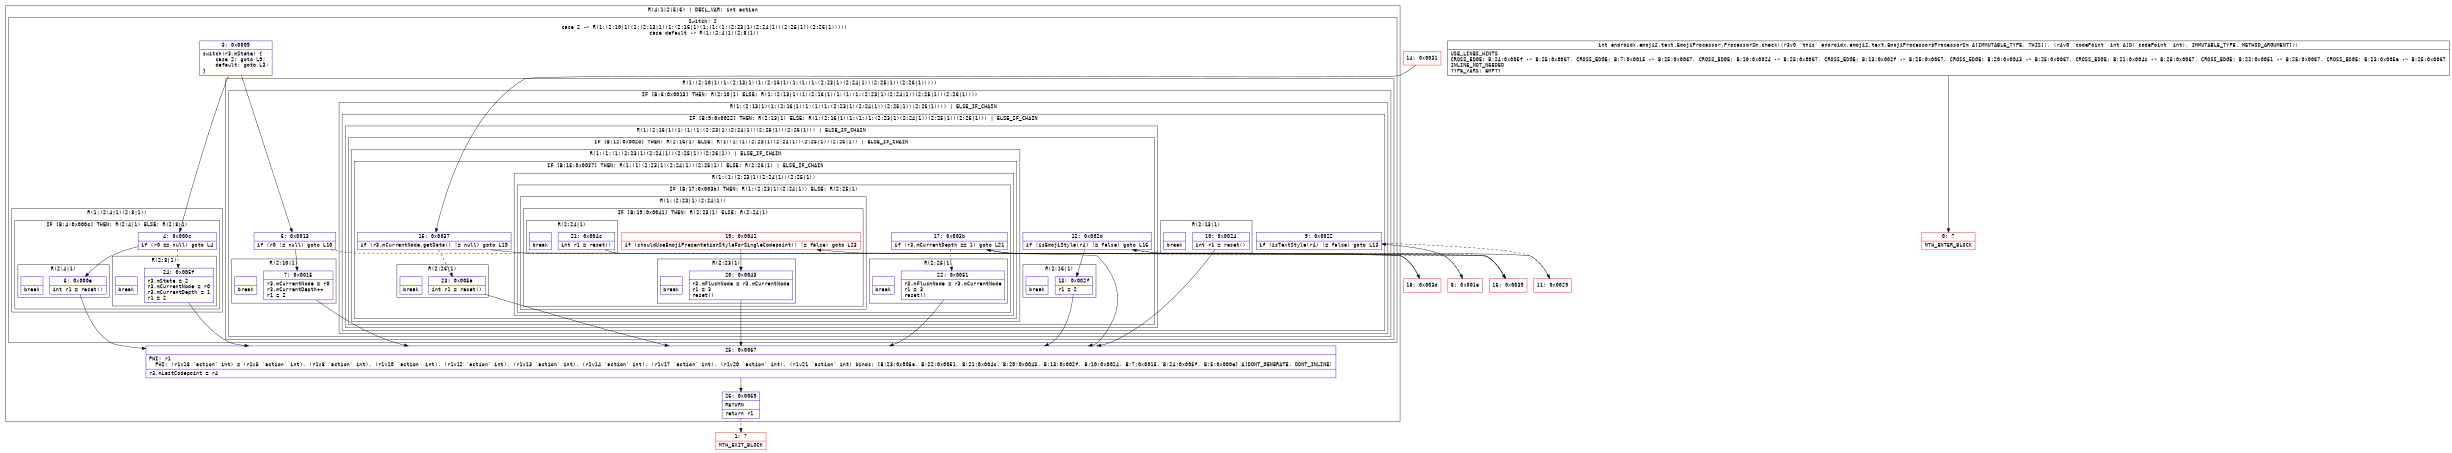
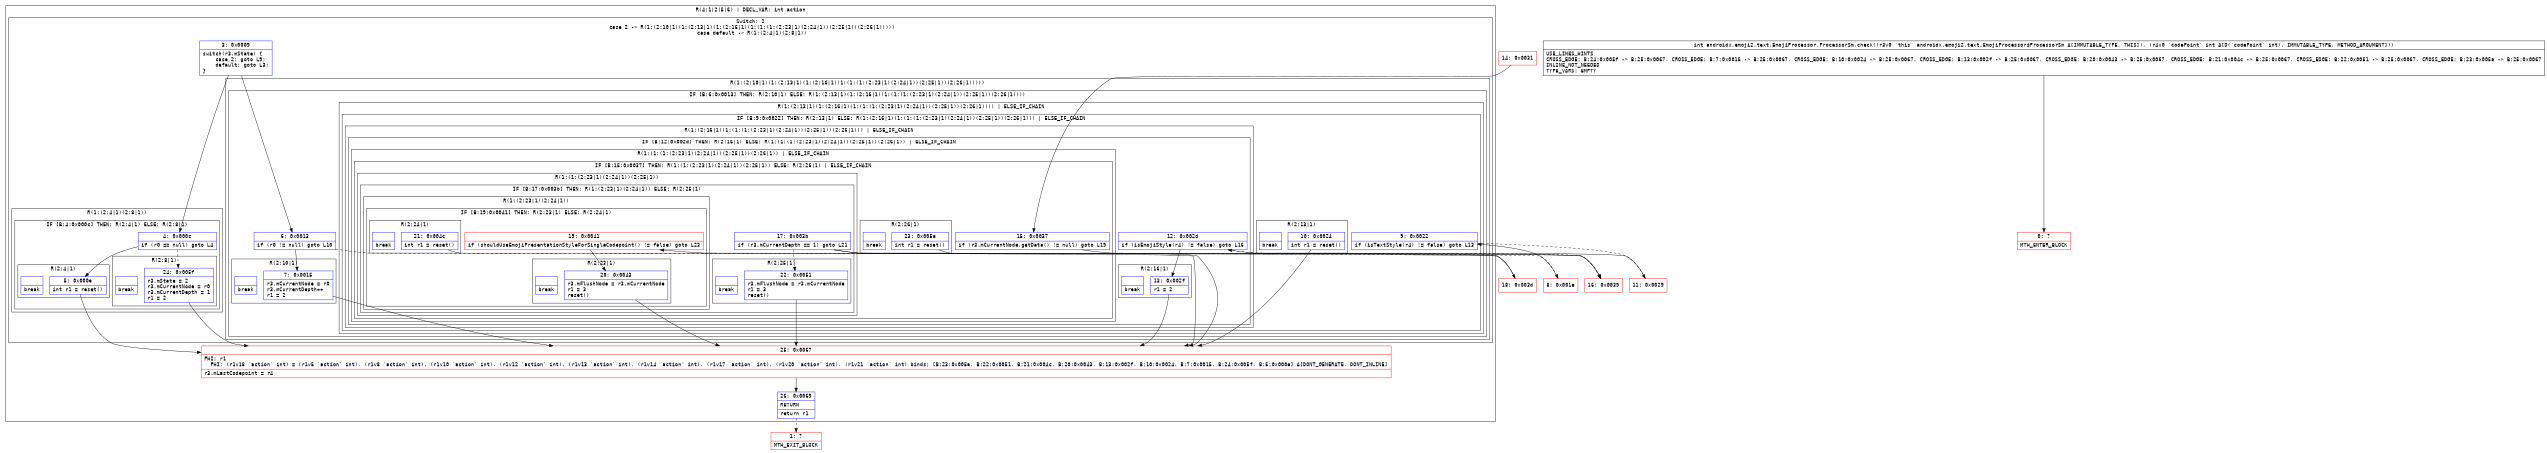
(1253, 254) -> (1221, 253)
(445, 262) -> none
(741, 362) -> (796, 362)
